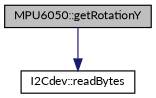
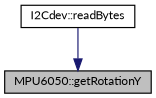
(78, 43) -> (78, 43)
